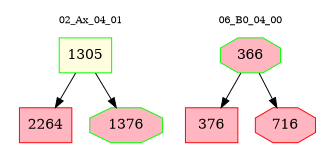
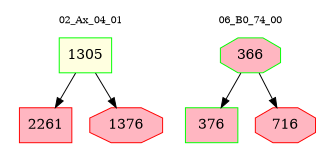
(250, 21) -> (250, 21)
(46, 125) -> (46, 125)
(126, 125) -> (126, 125)
(212, 125) -> (212, 125)
